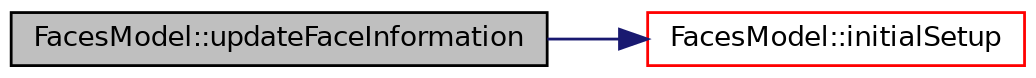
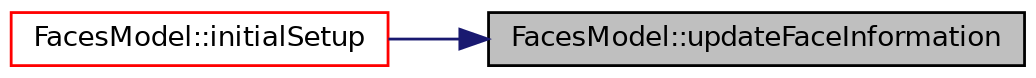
(583, 39) -> (424, 39)
